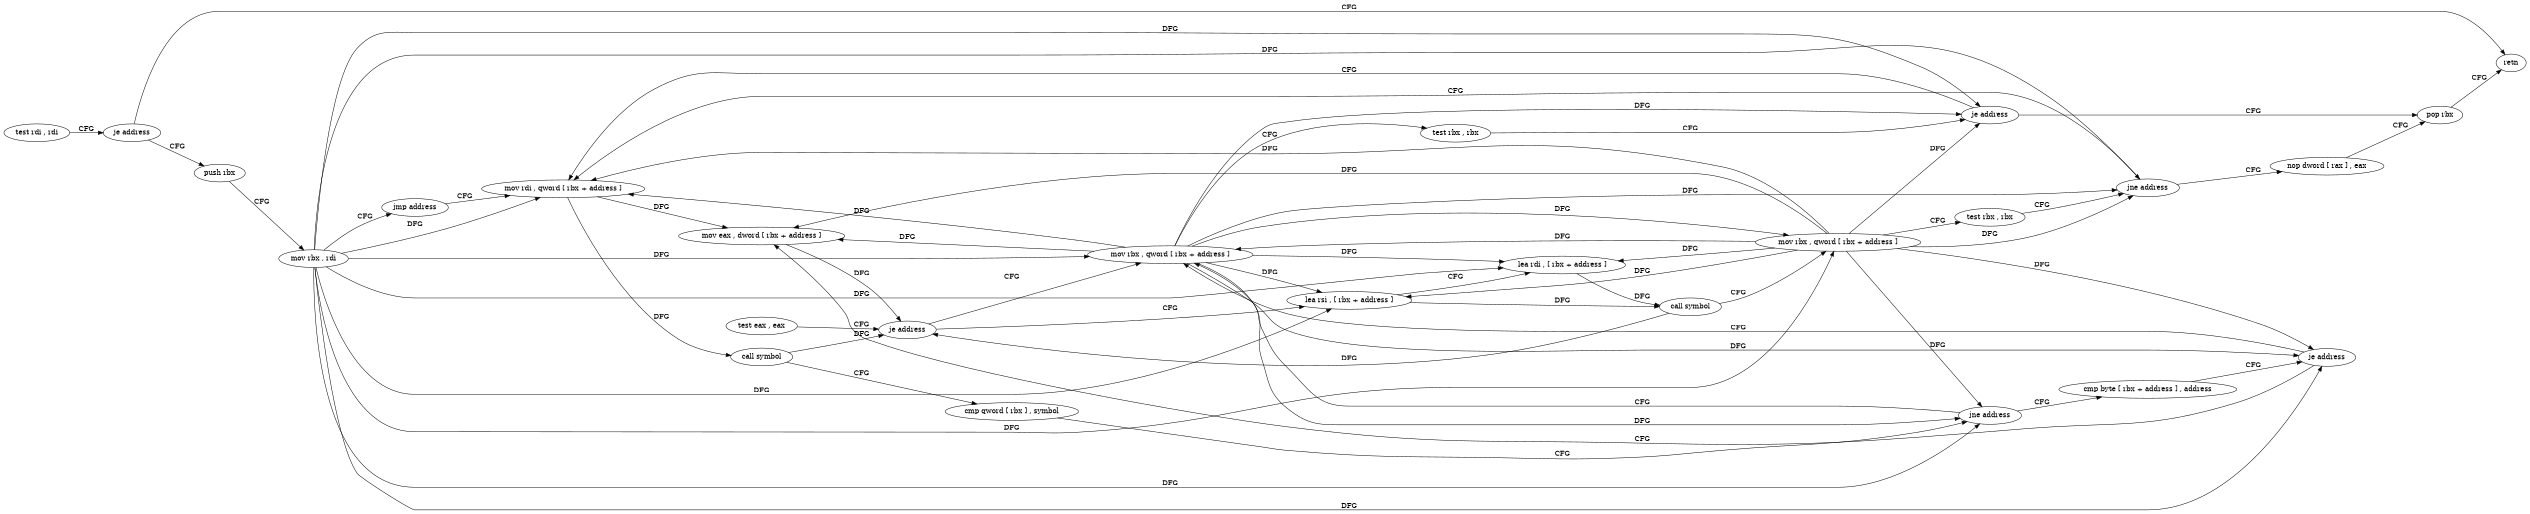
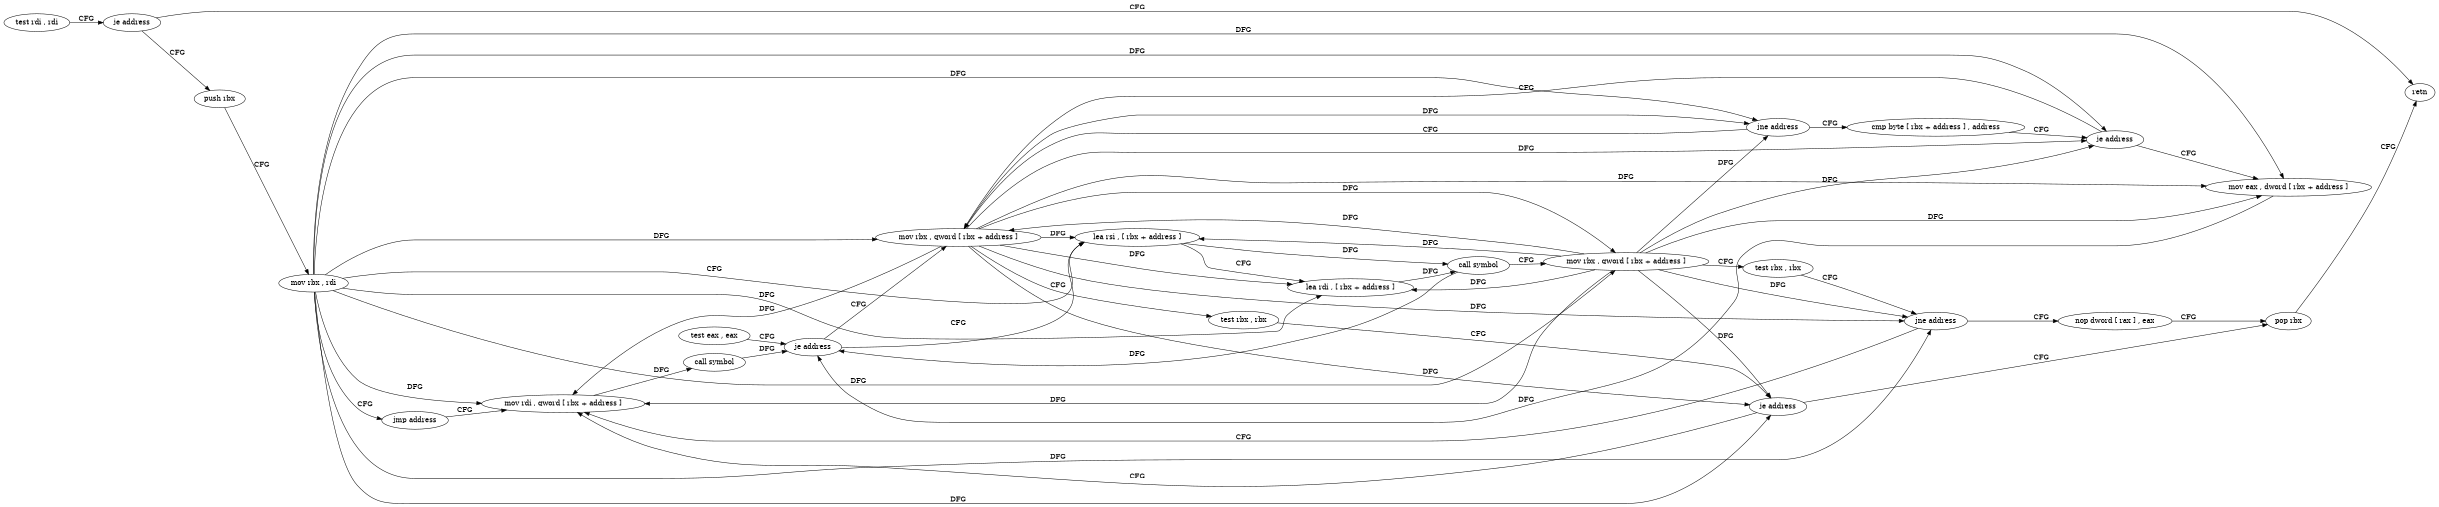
(660, 212) -> (1237, 34)
(762, 391) -> (714, 269)
(1012, 412) -> none
